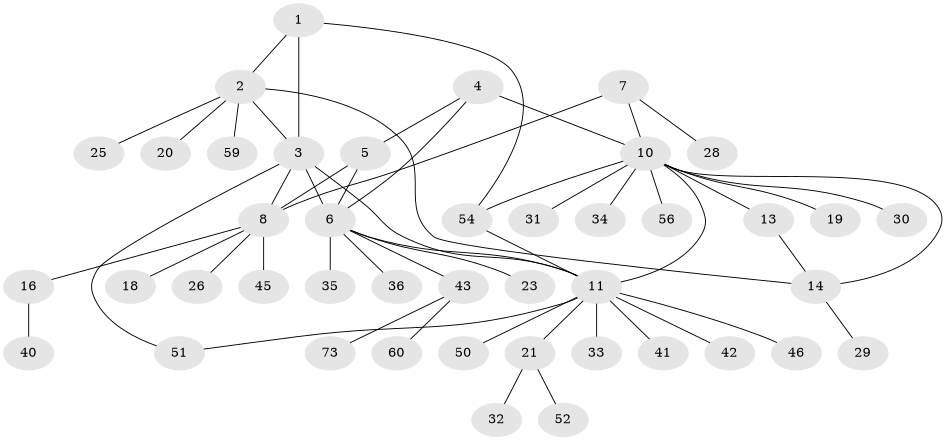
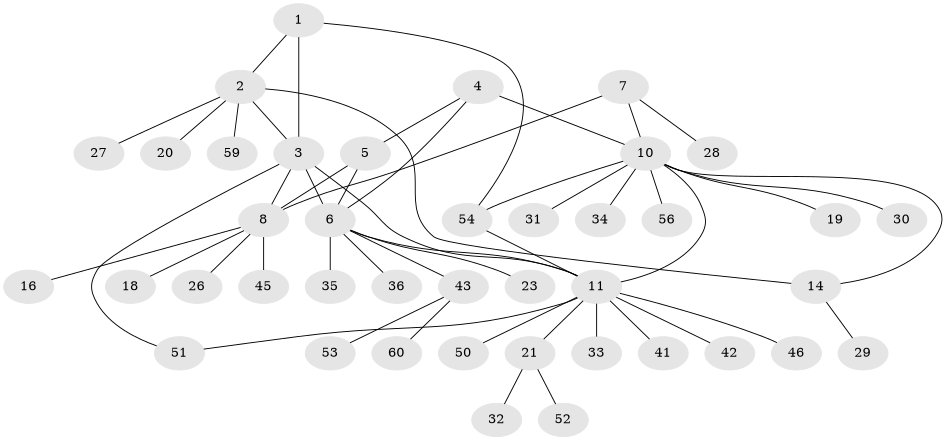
(99, 154) -> (99, 154)
(769, 220) -> none
(29, 353) -> none
(330, 353) -> (330, 353)
